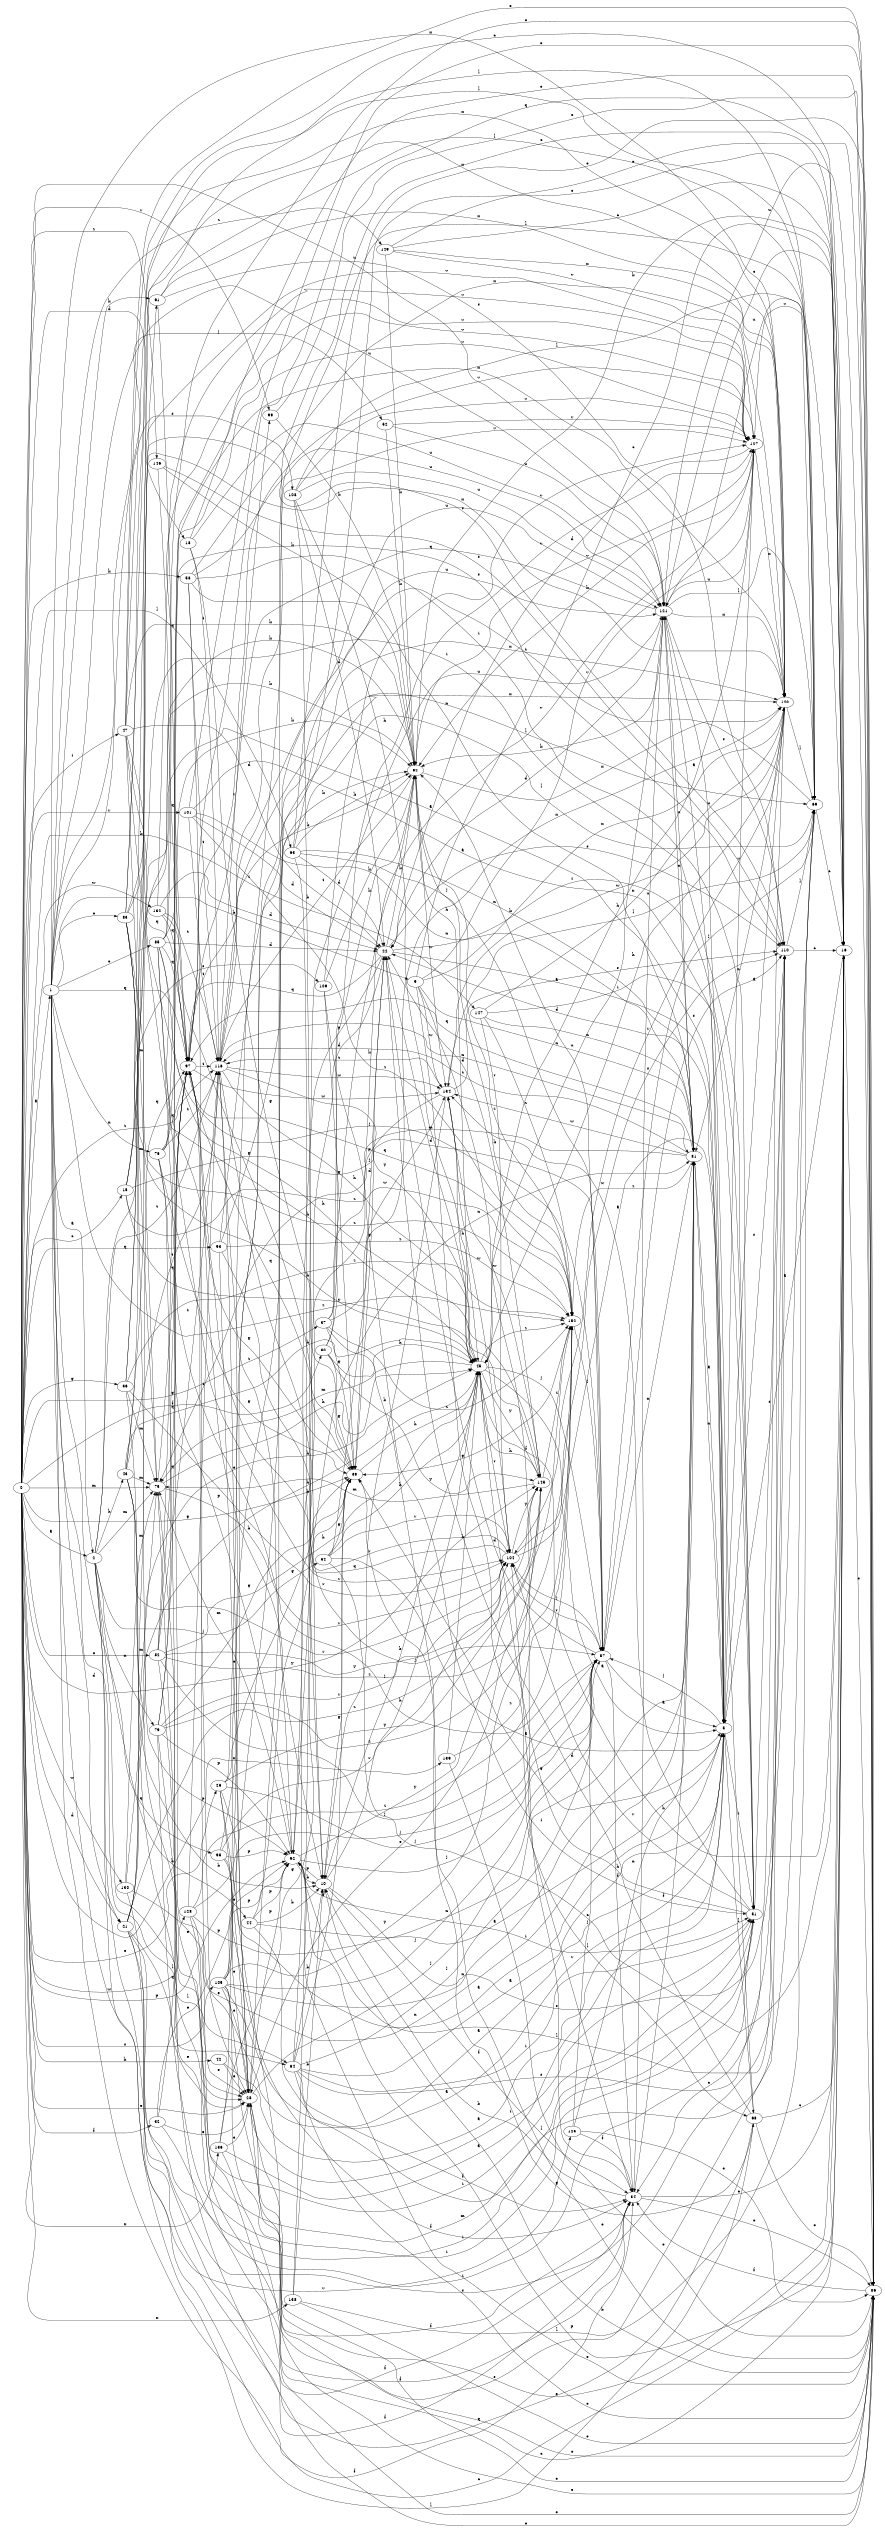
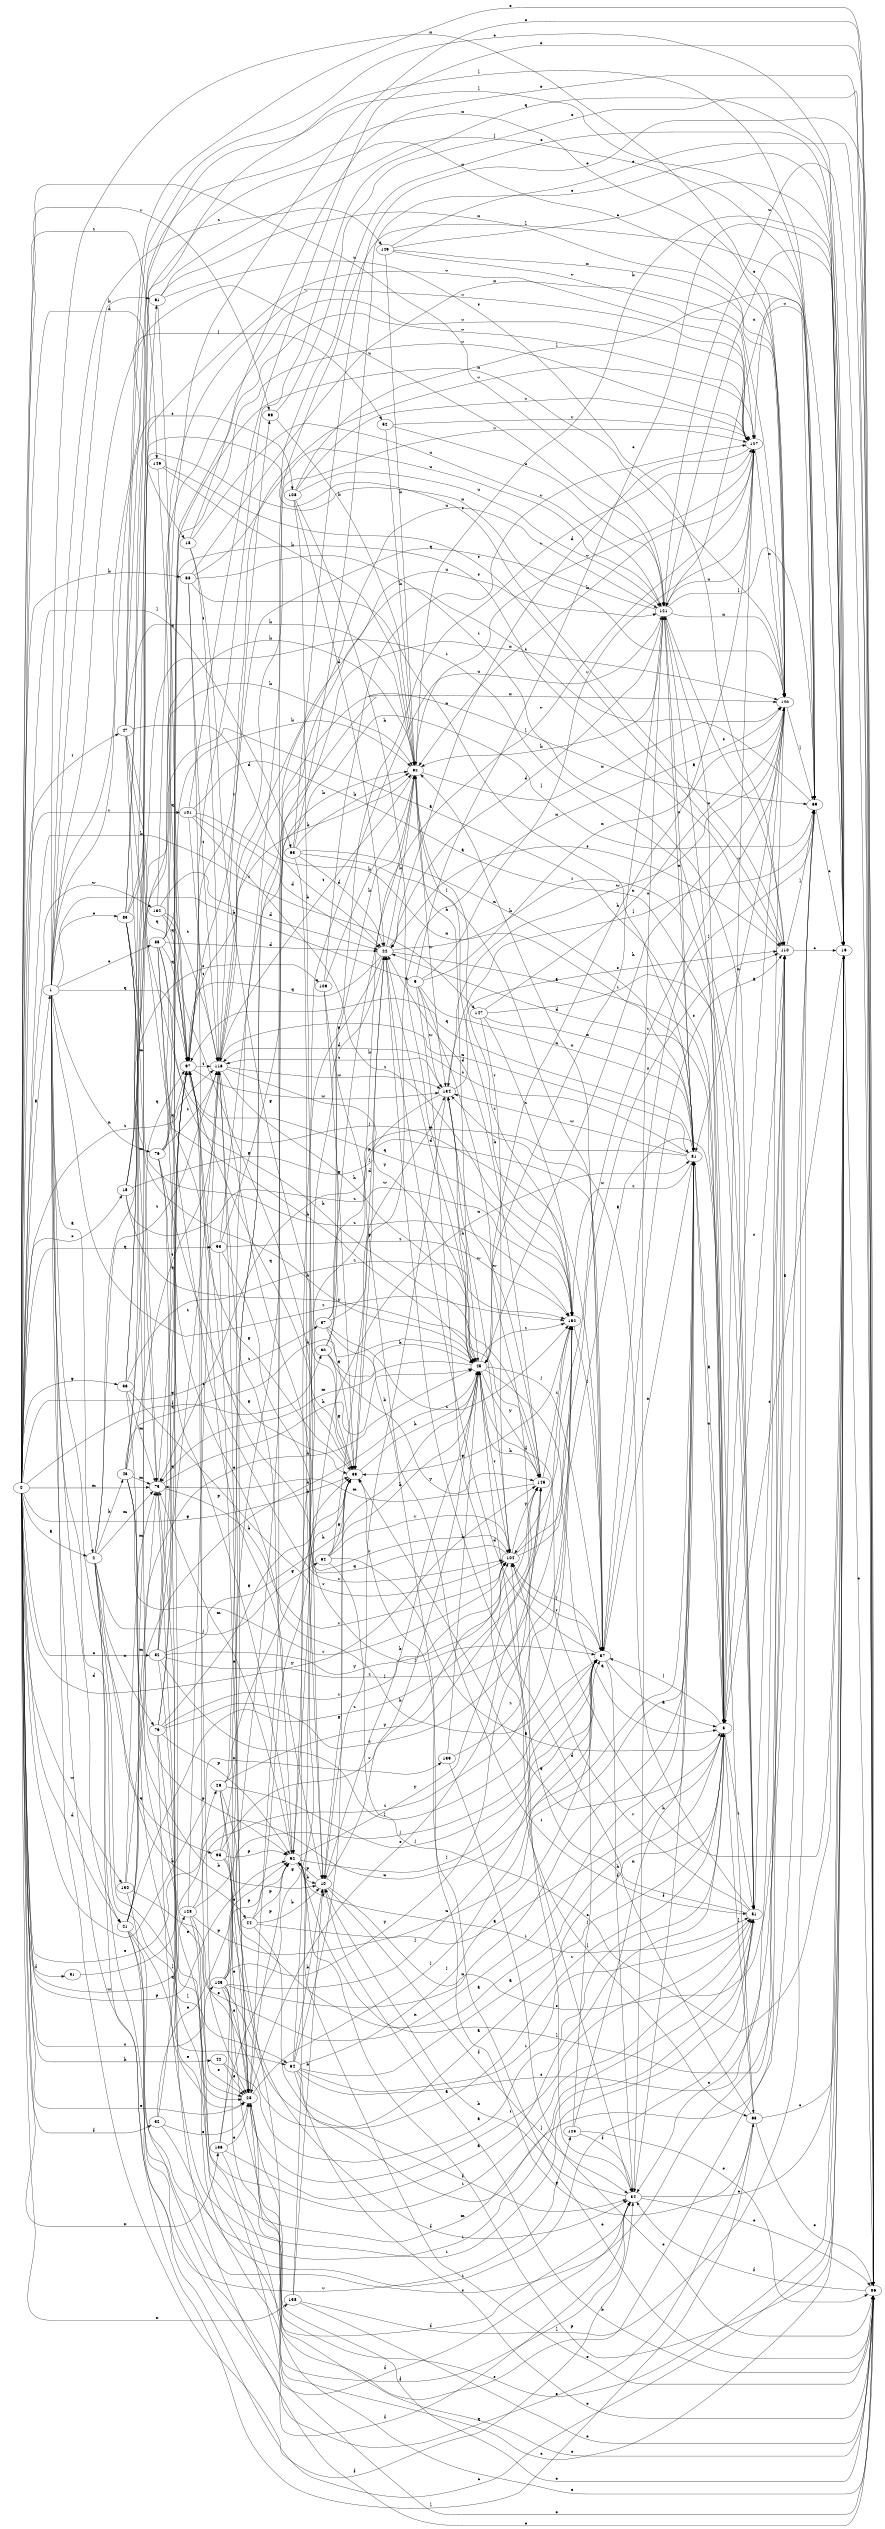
none -> (72, 1975)
